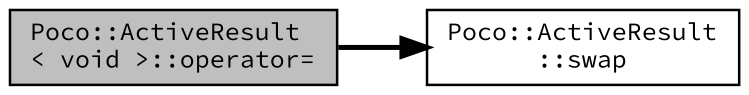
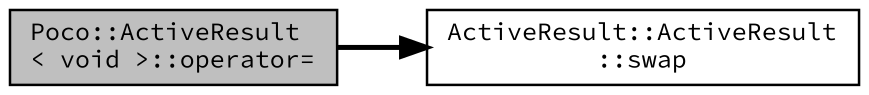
(583, 47) -> (643, 47)
